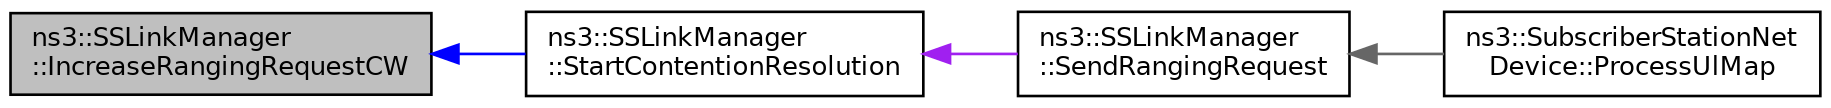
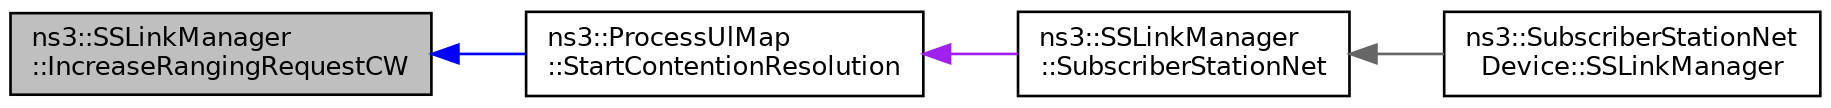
(725, 54) -> (725, 54)
(1184, 54) -> (1184, 54)
(1632, 54) -> (1632, 54)
